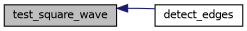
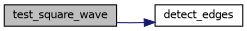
(141, 8) -> (131, 23)
